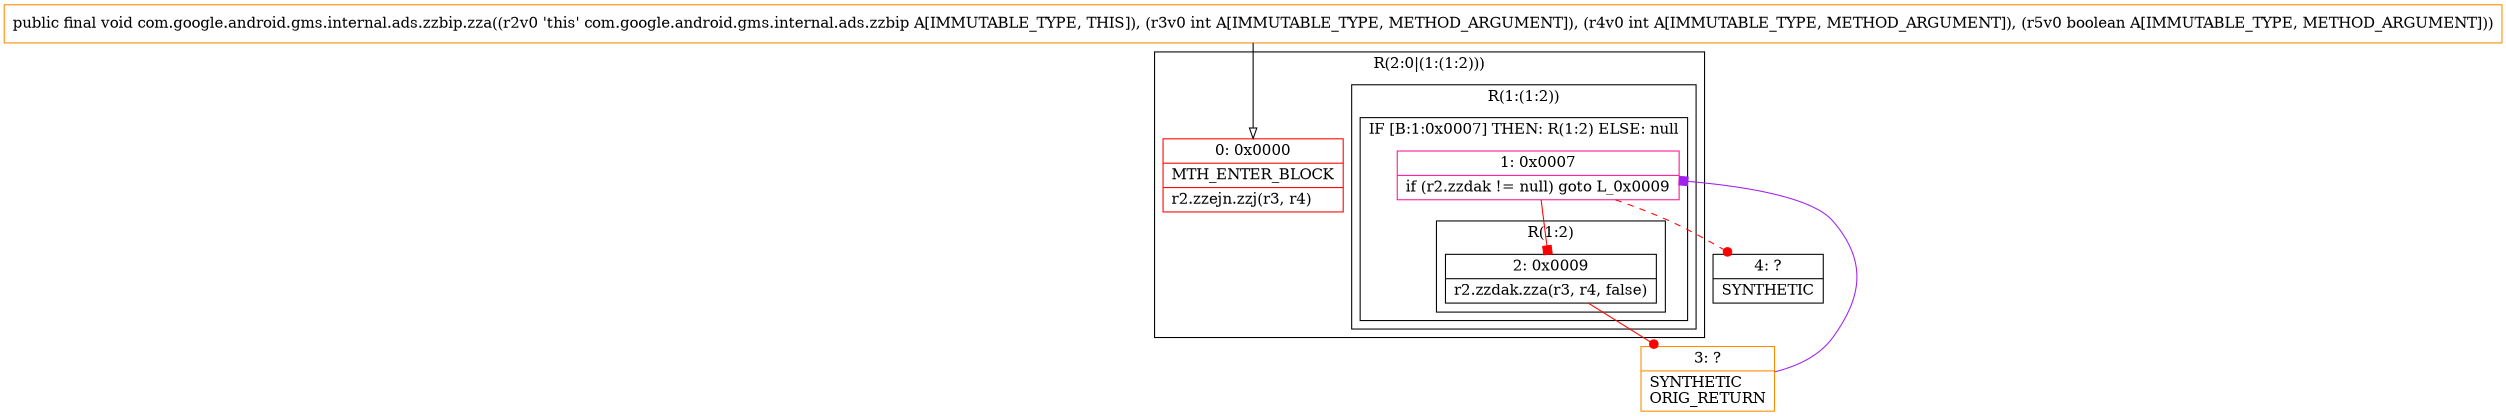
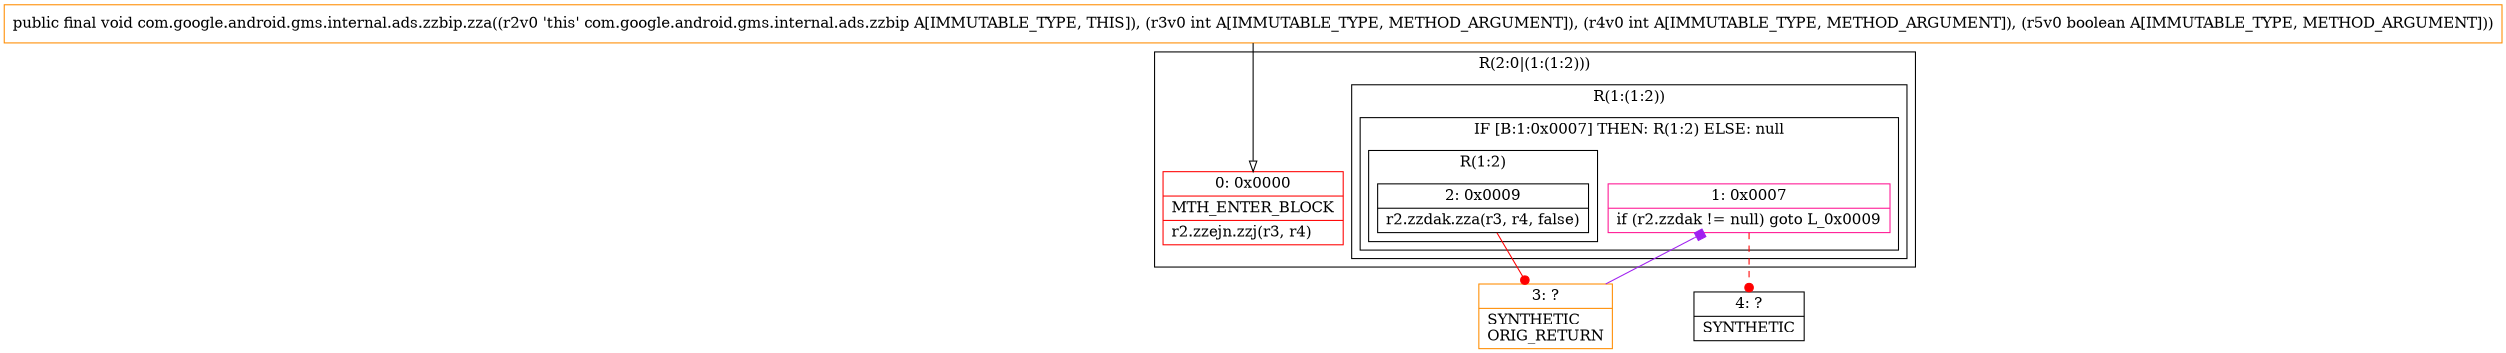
(1545, 227) -> none
